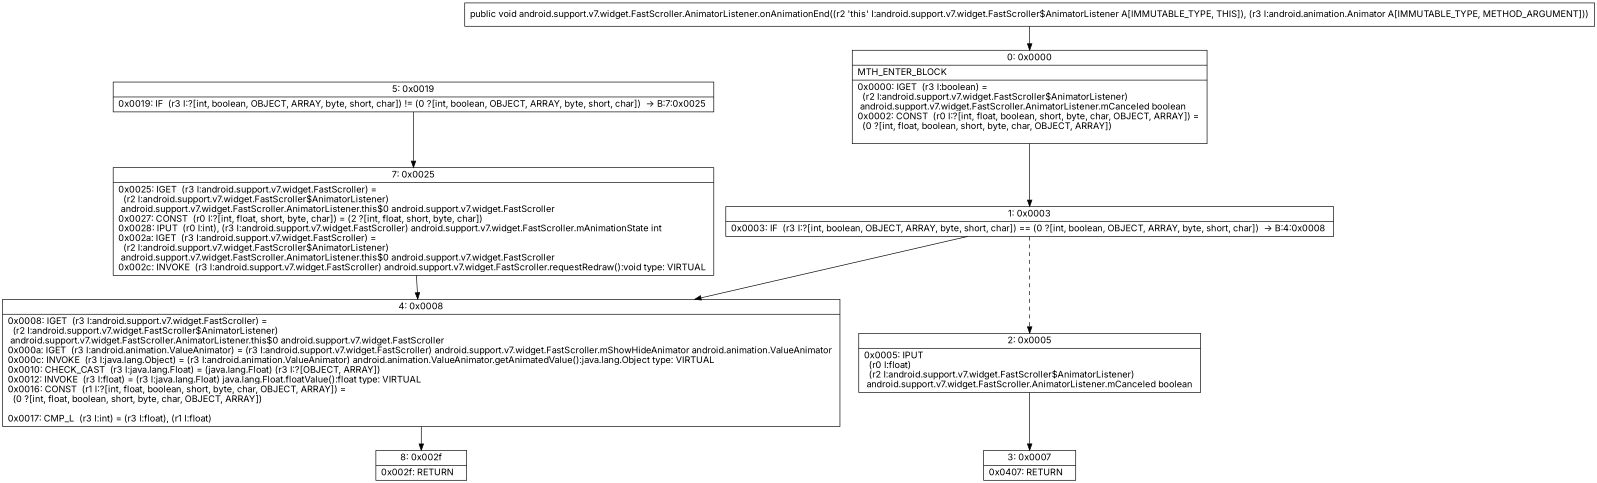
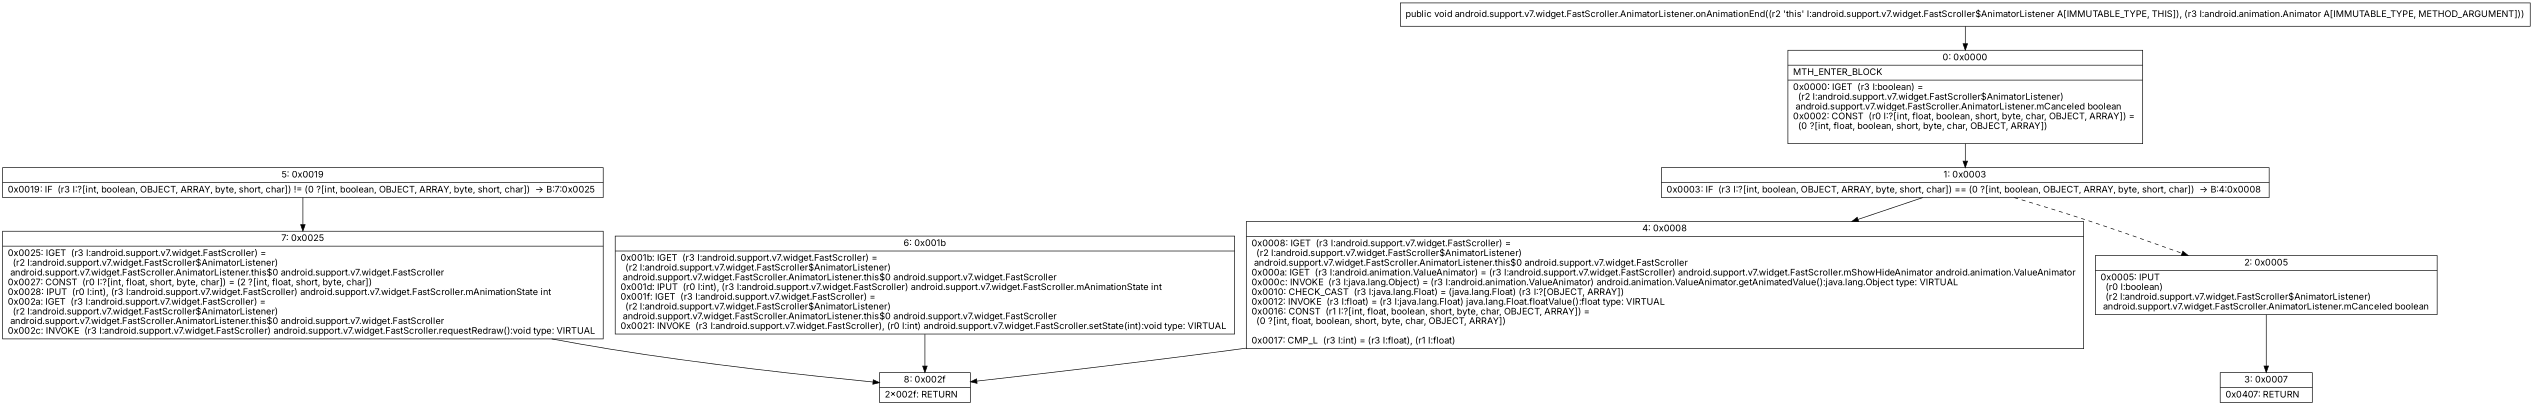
(417, 284) -> (712, 364)
none -> (925, 285)
(888, 365) -> (2132, 287)
(421, 473) -> (925, 395)
